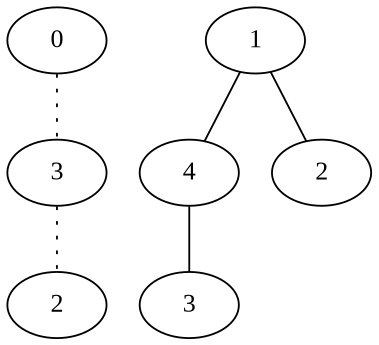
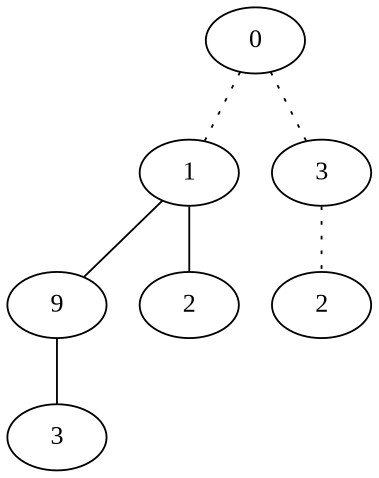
none -> (222, 107)
(189, 173) -> (57, 305)
